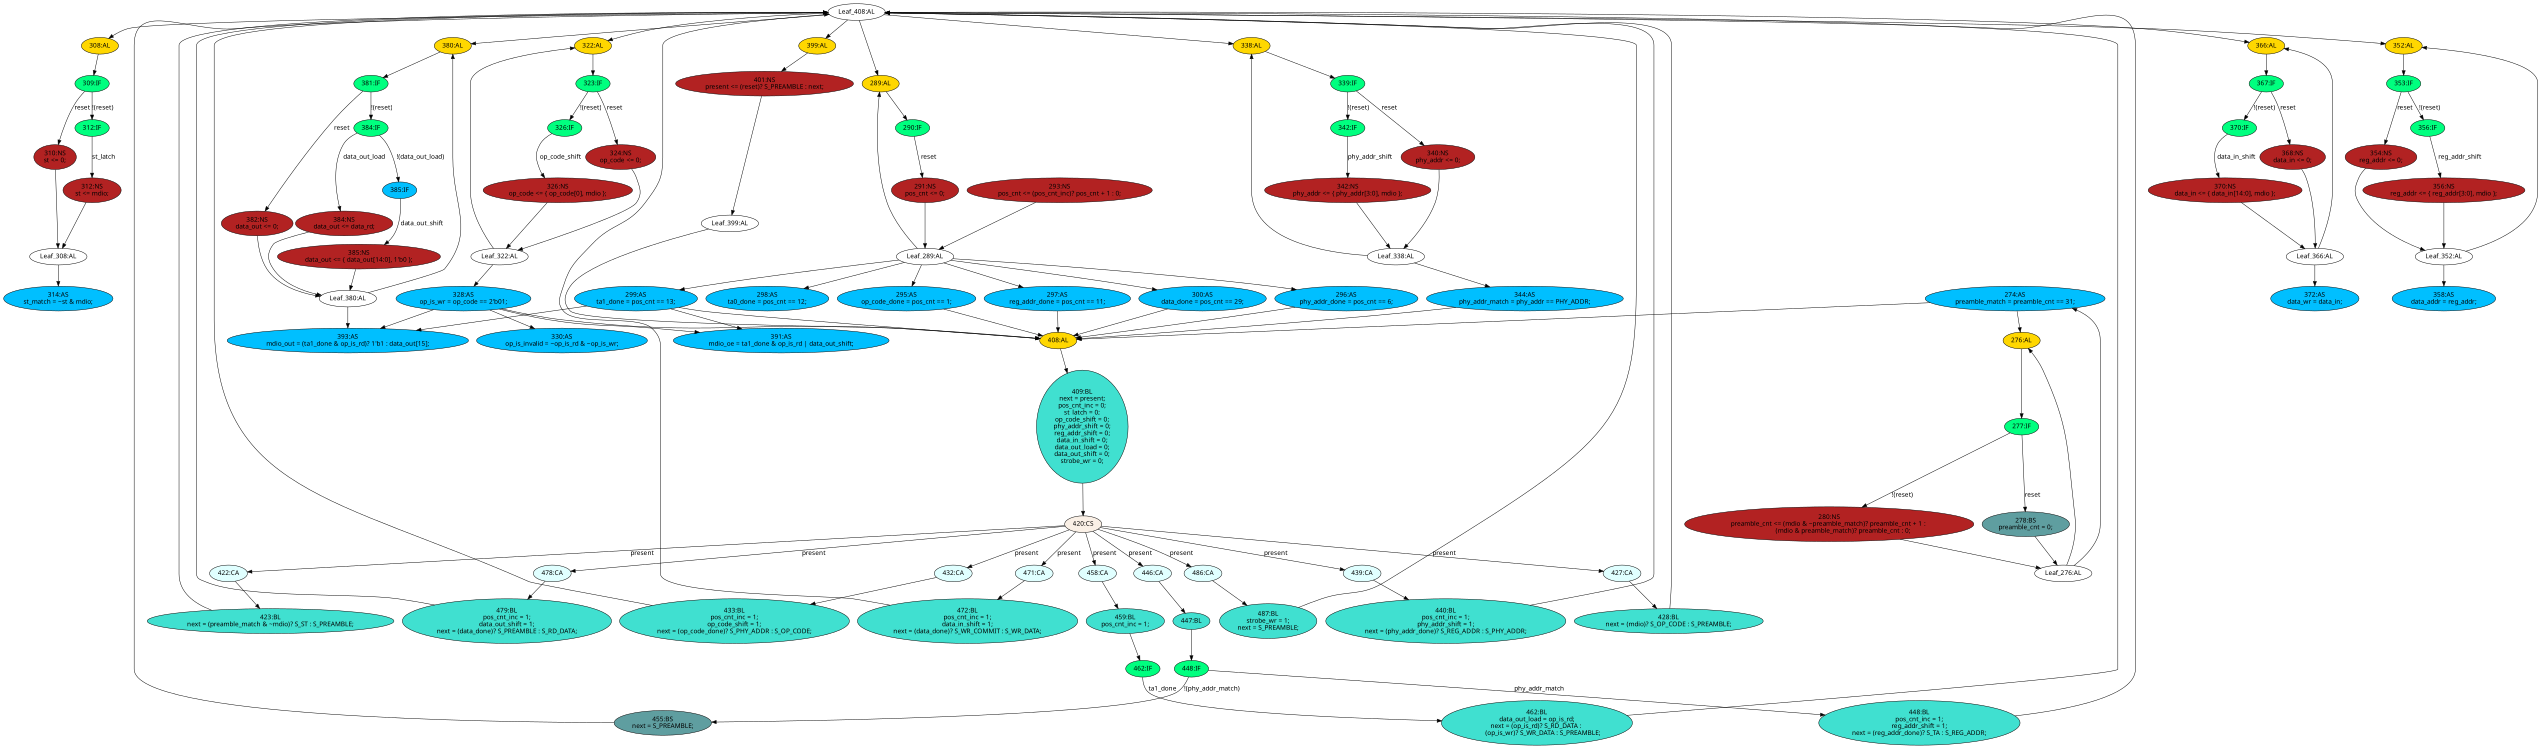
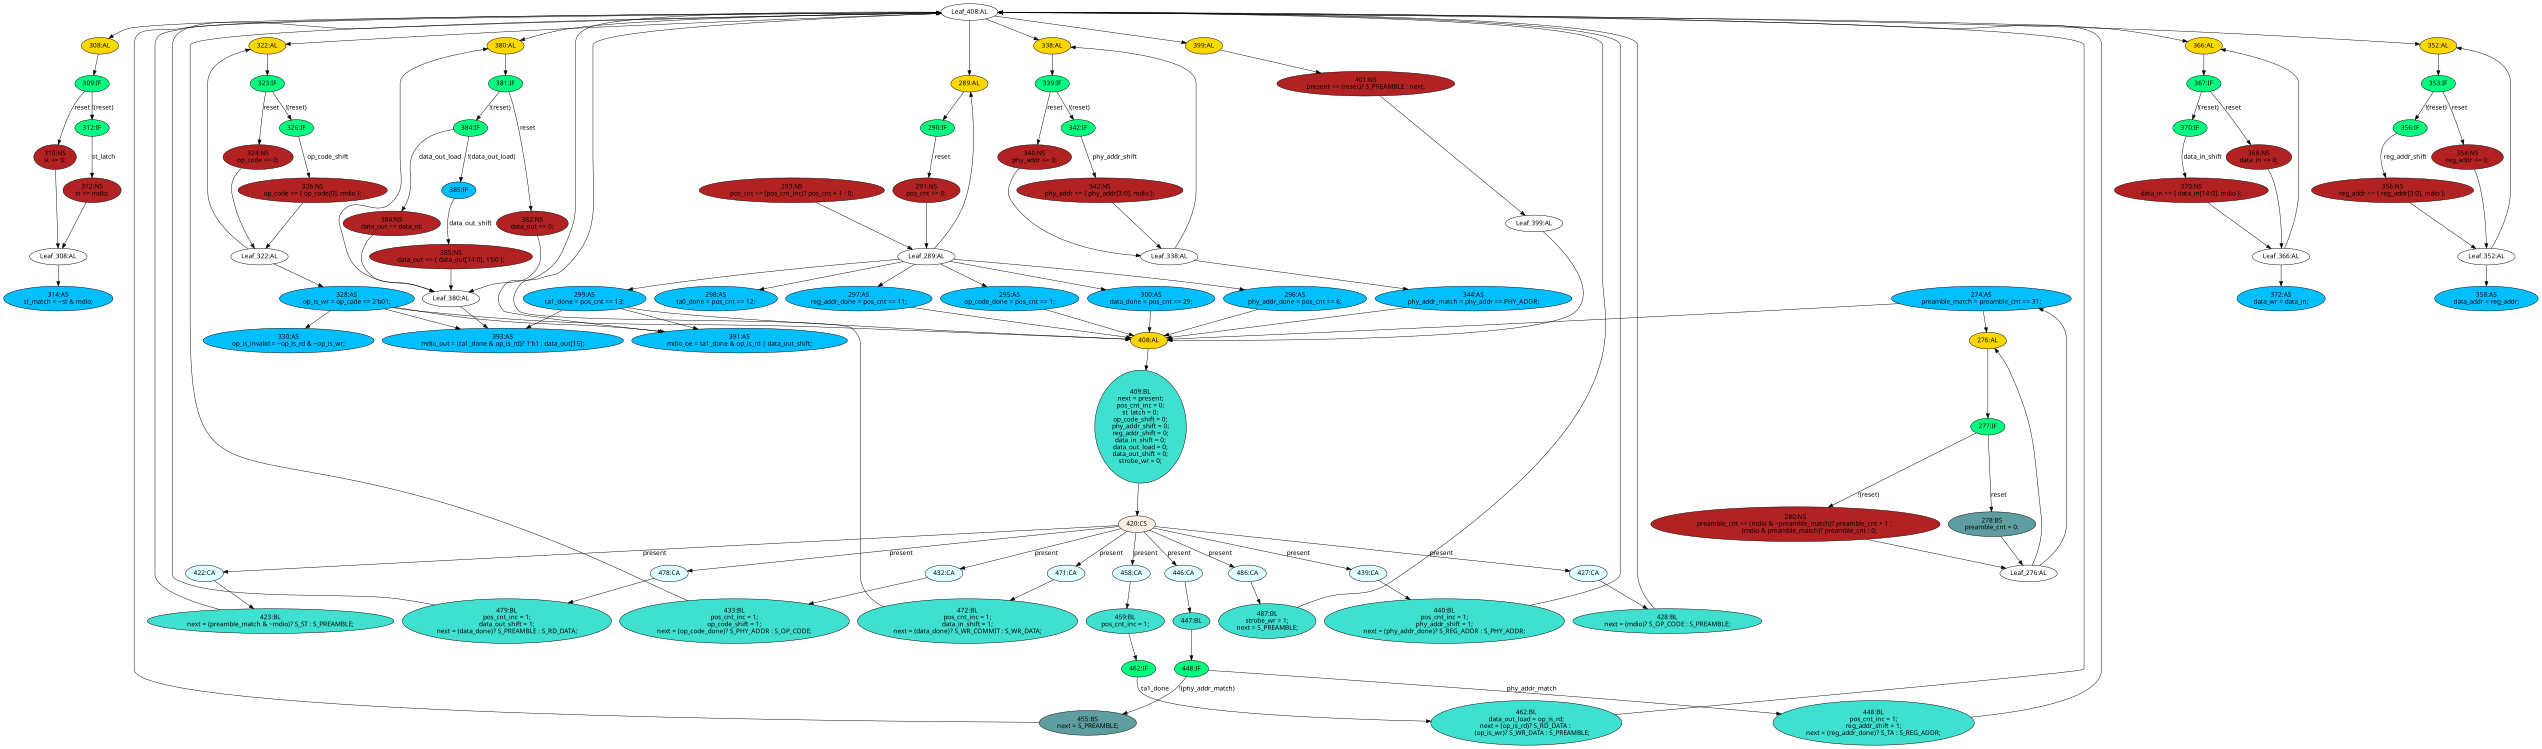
none -> (575, 89)
